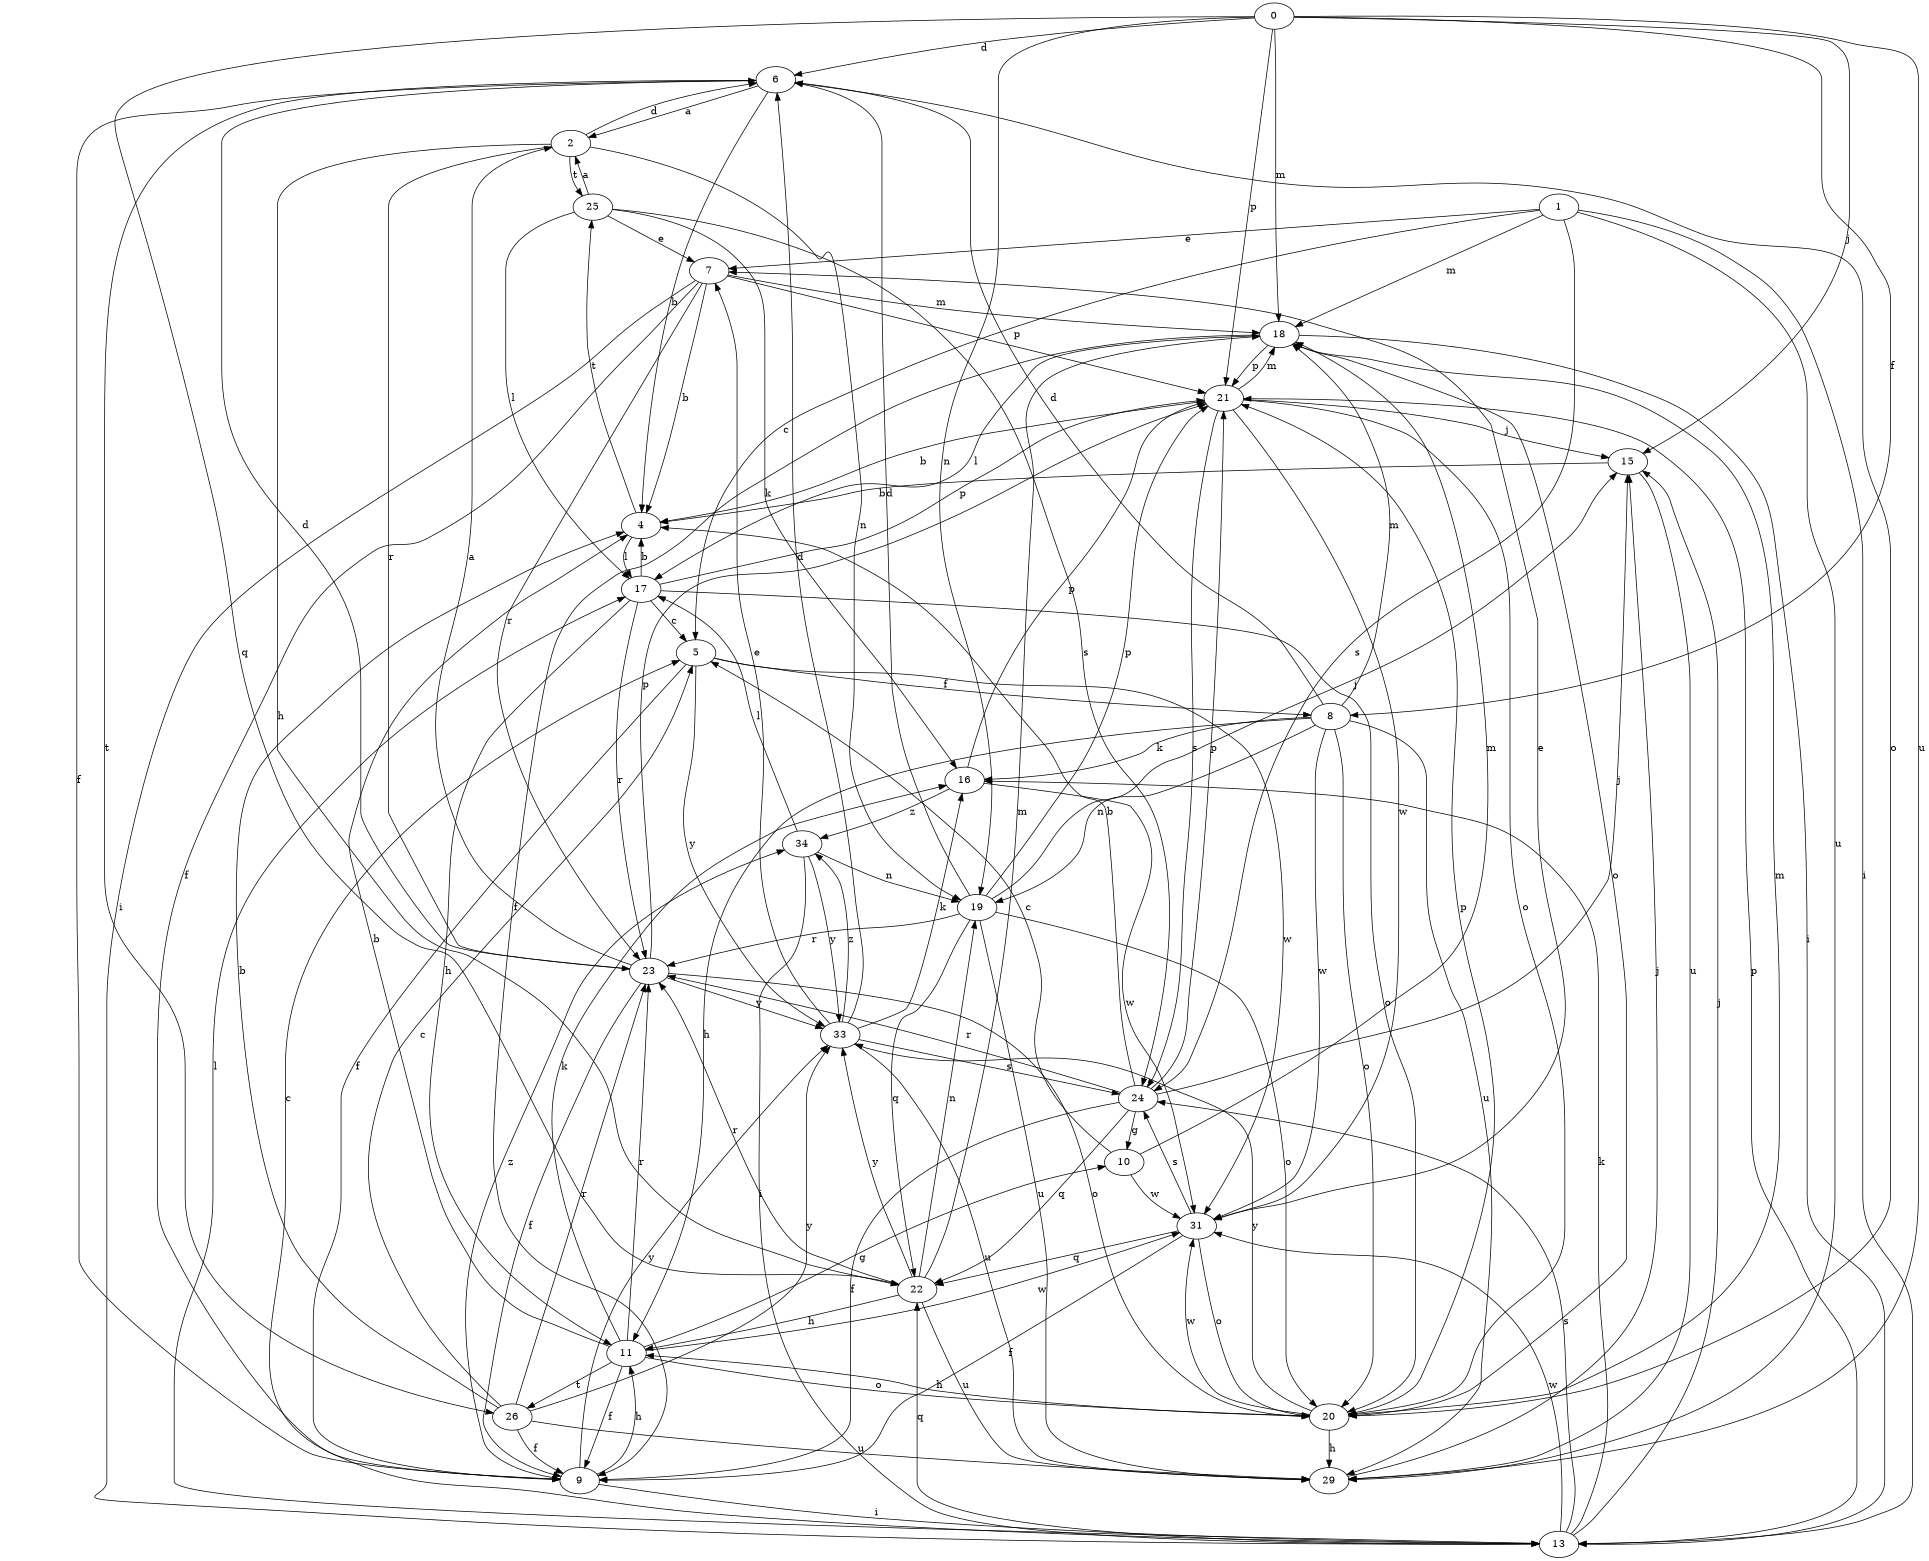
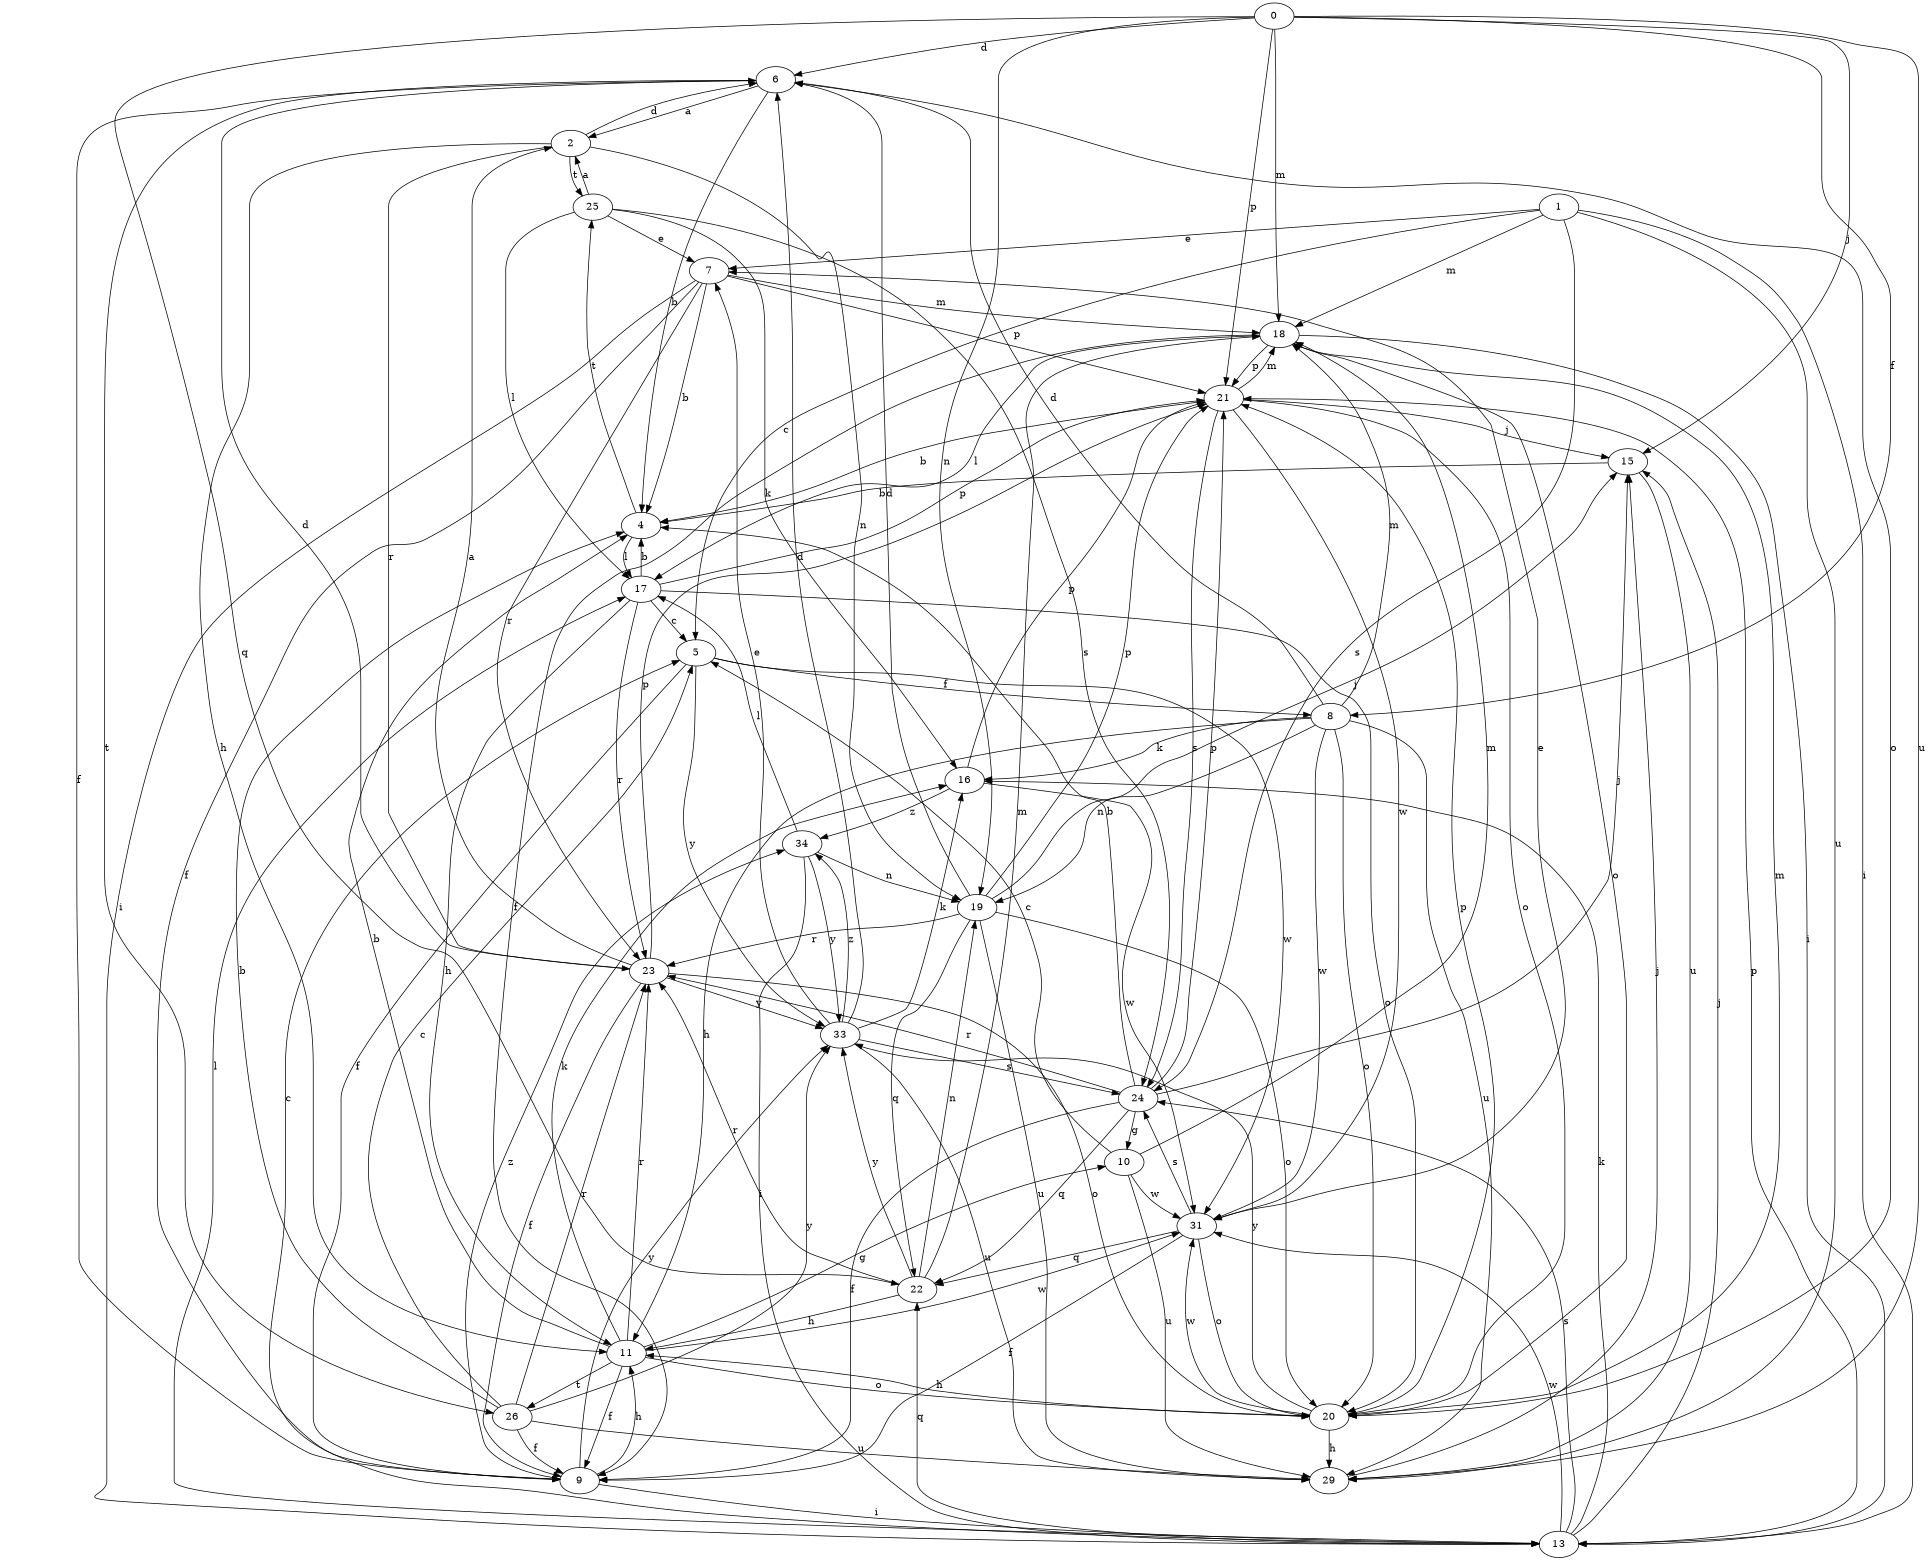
(283, 758) -> (213, 722)
(1020, 1458) -> (1165, 1371)
